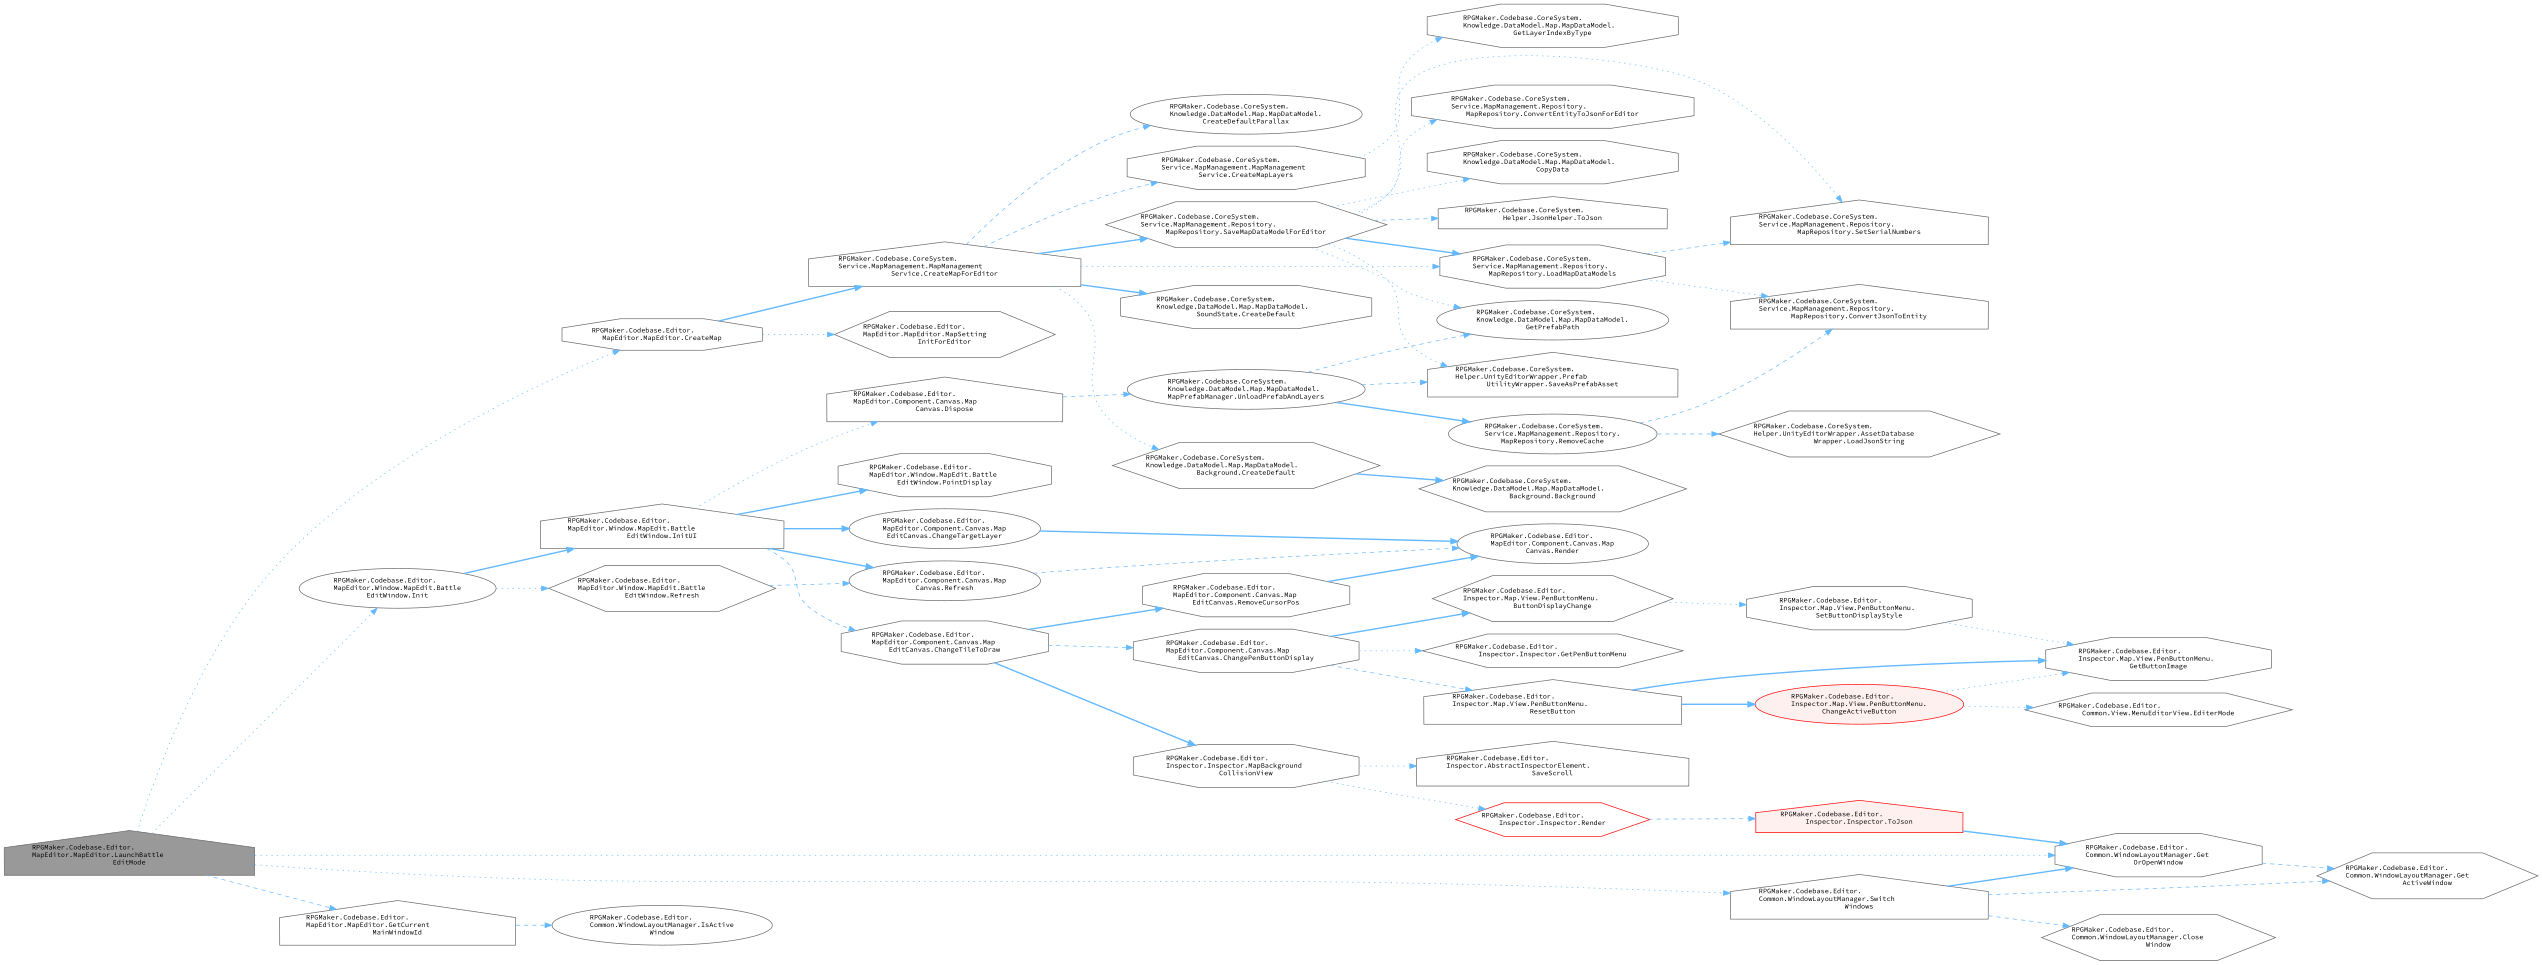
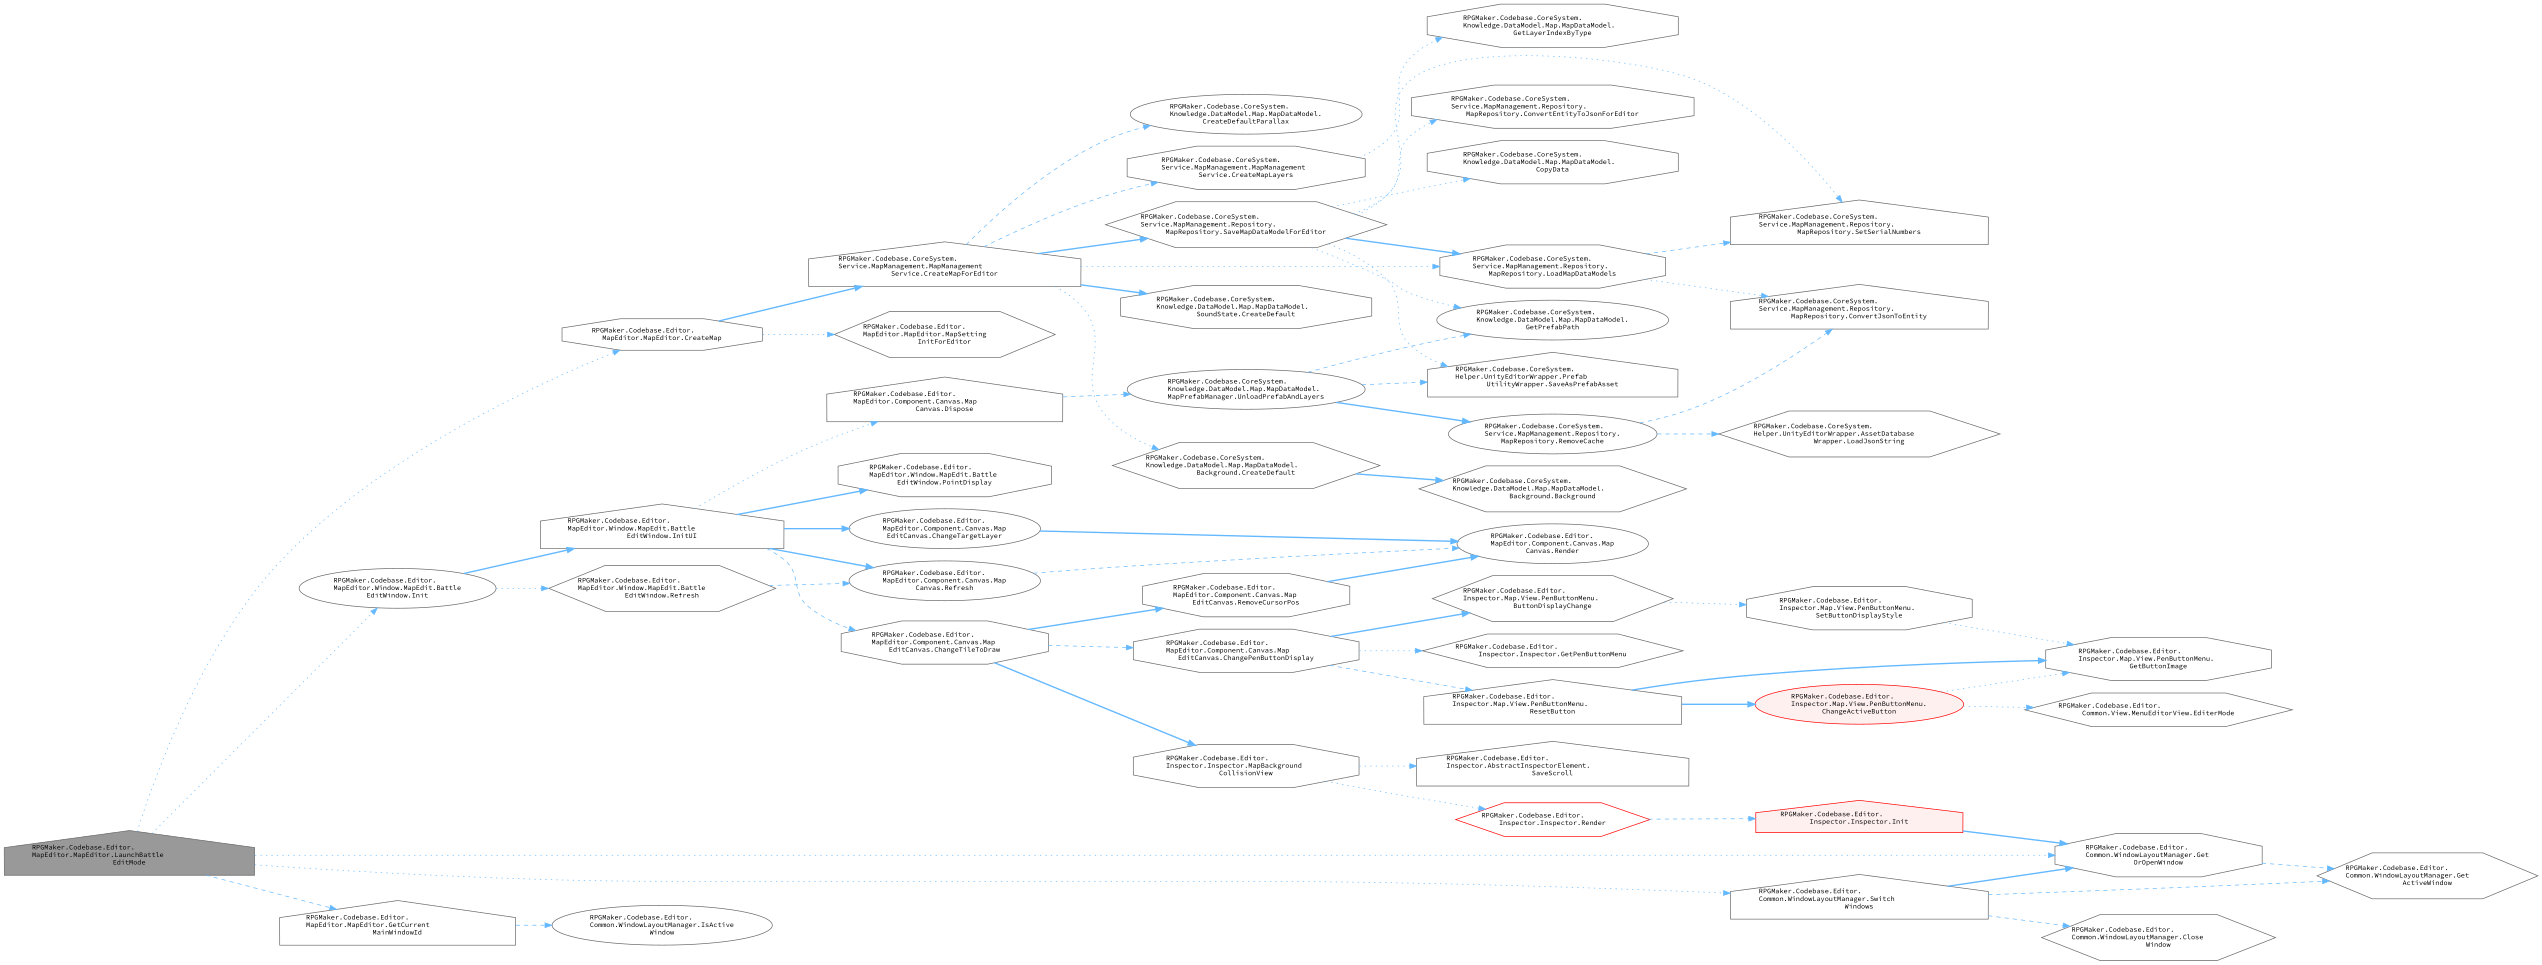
(1553, 214) -> none
(1859, 818) -> (1859, 818)
